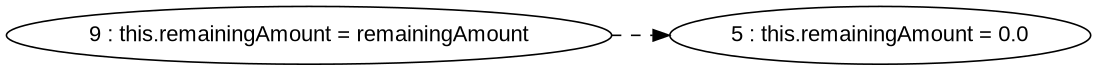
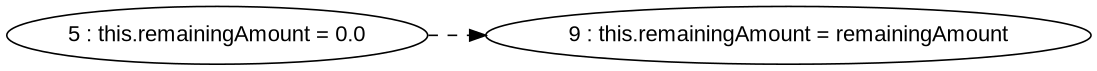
(632, 35) -> (449, 35)
